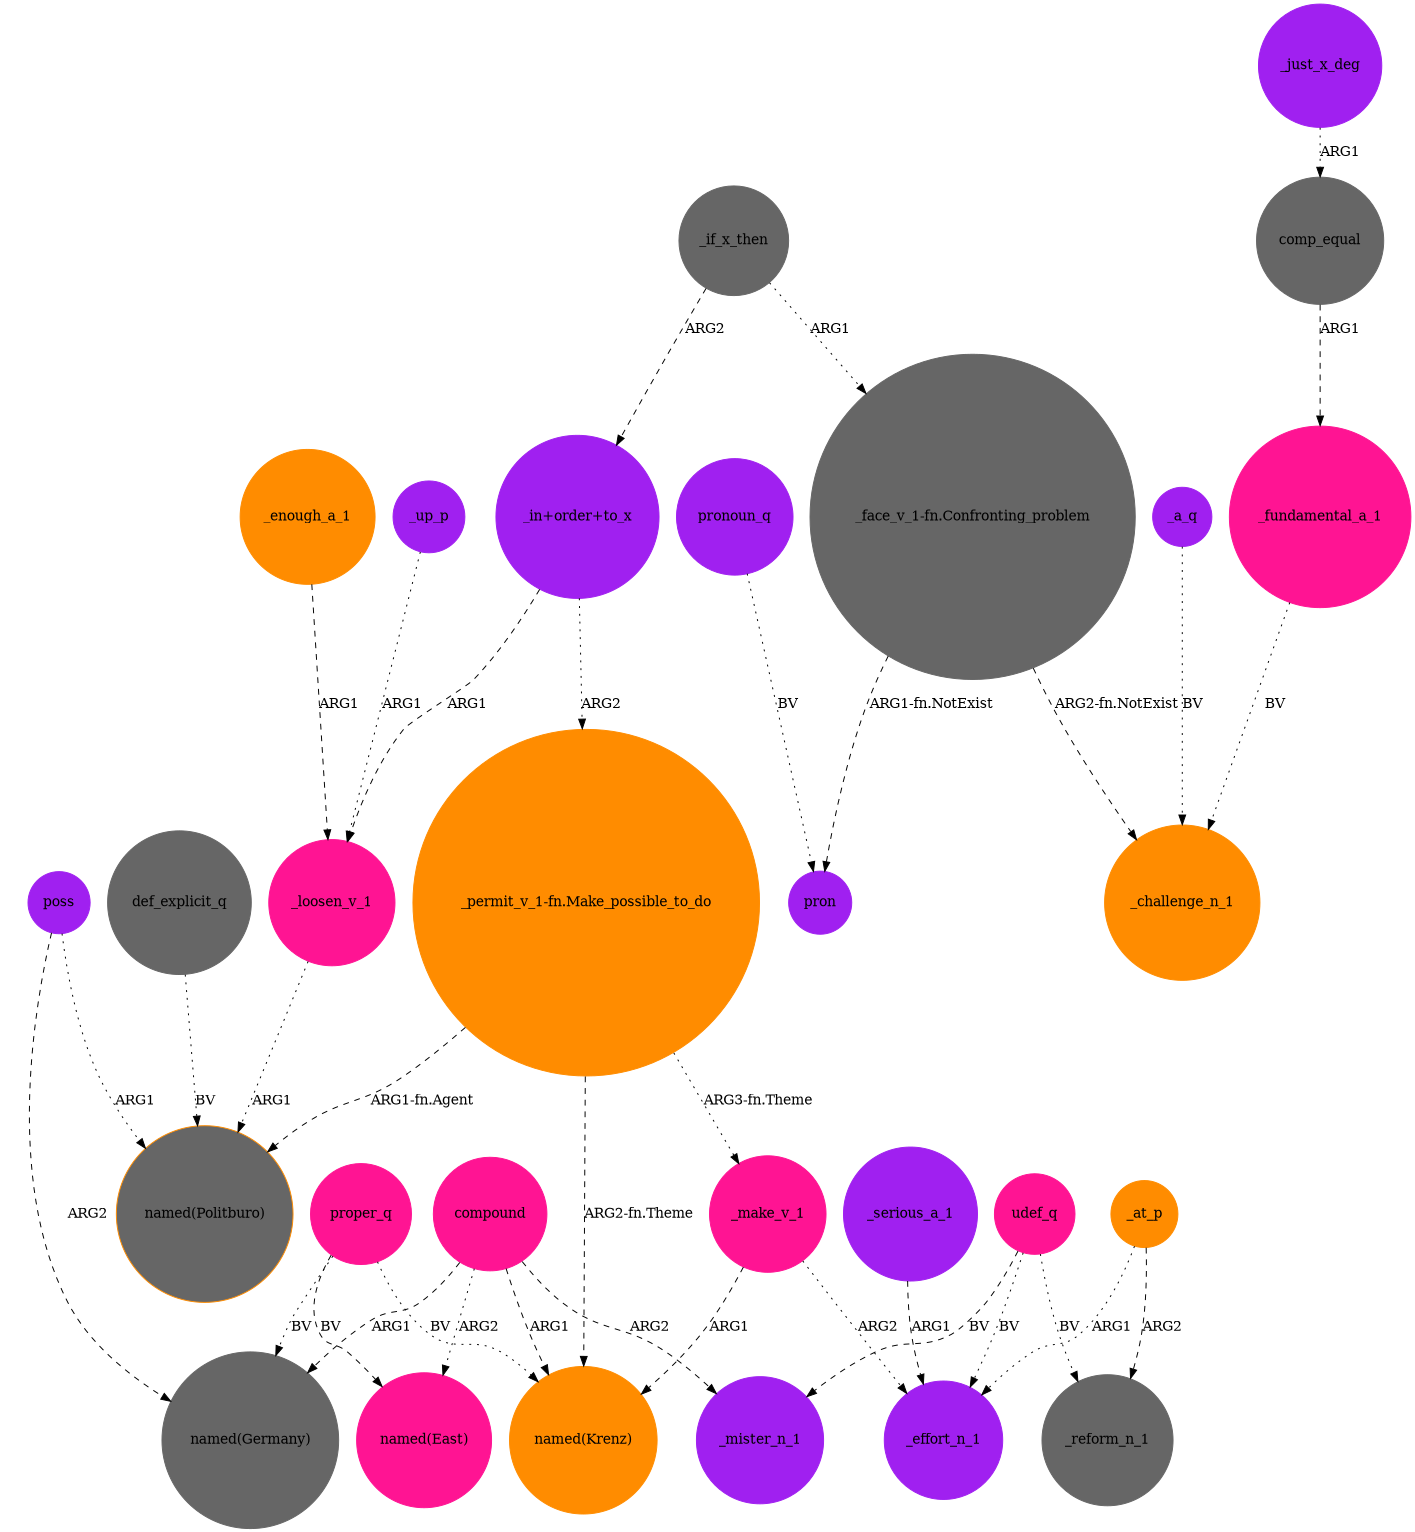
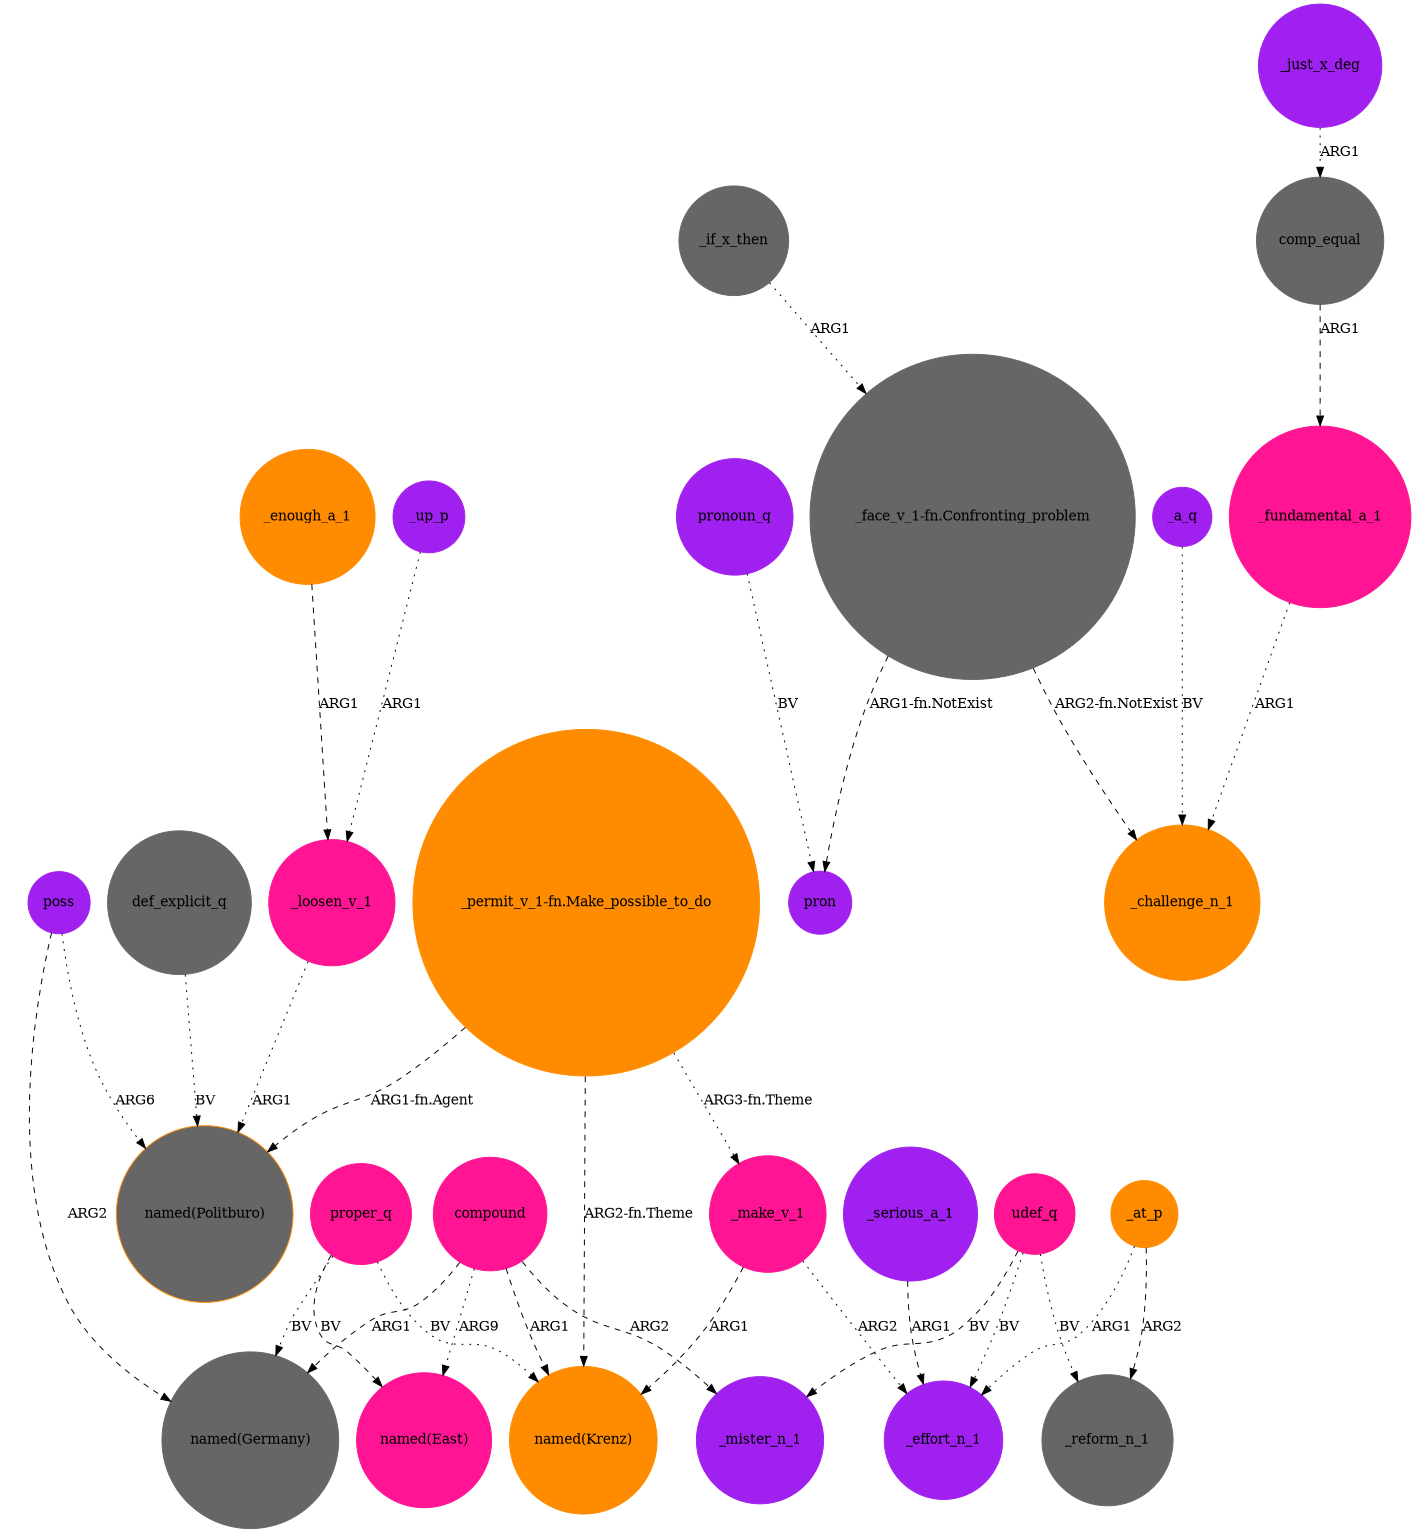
(577, 517) -> none
(1275, 704) -> (1275, 704)
(135, 1101) -> (135, 1101)
(479, 1327) -> (479, 1327)
